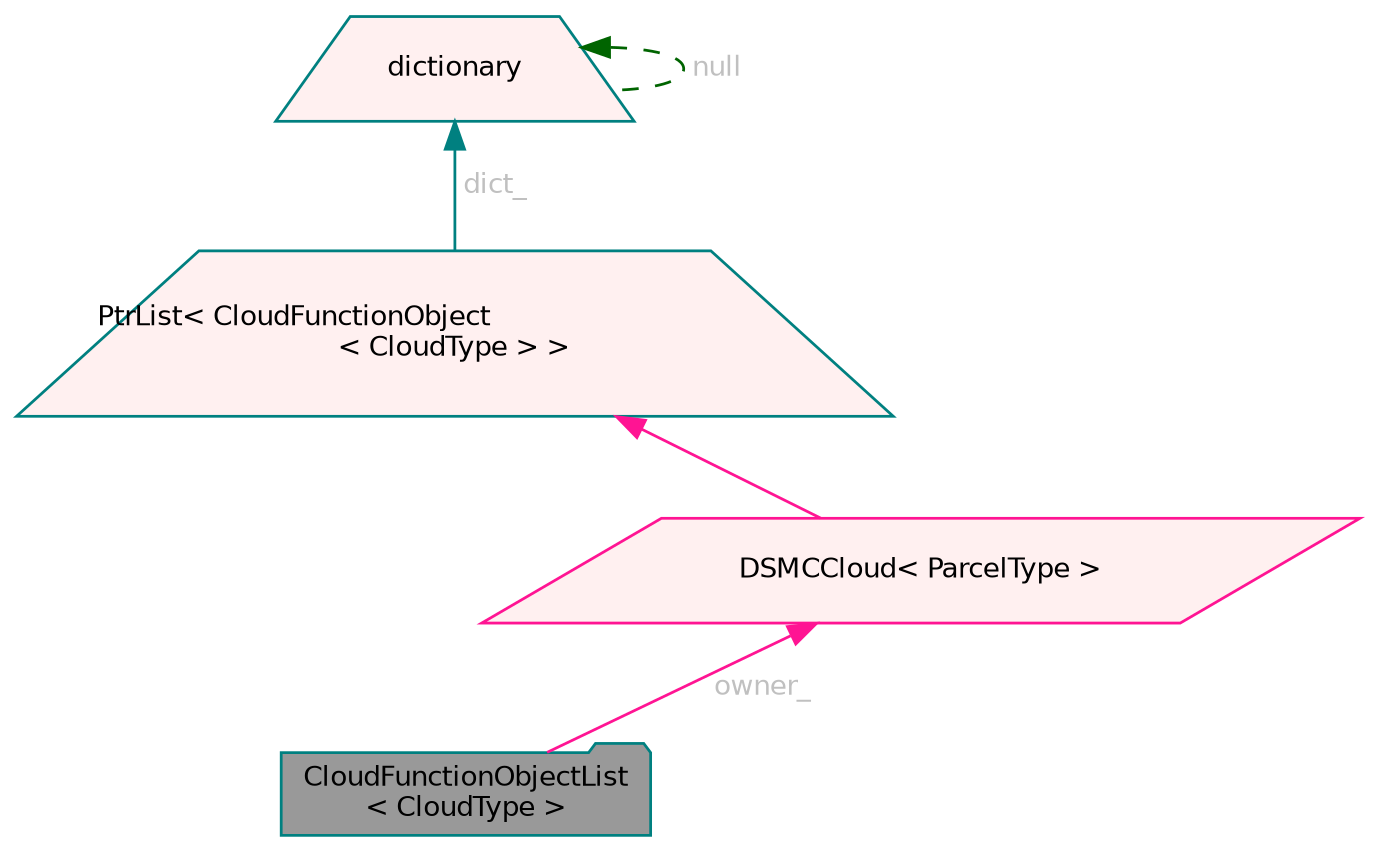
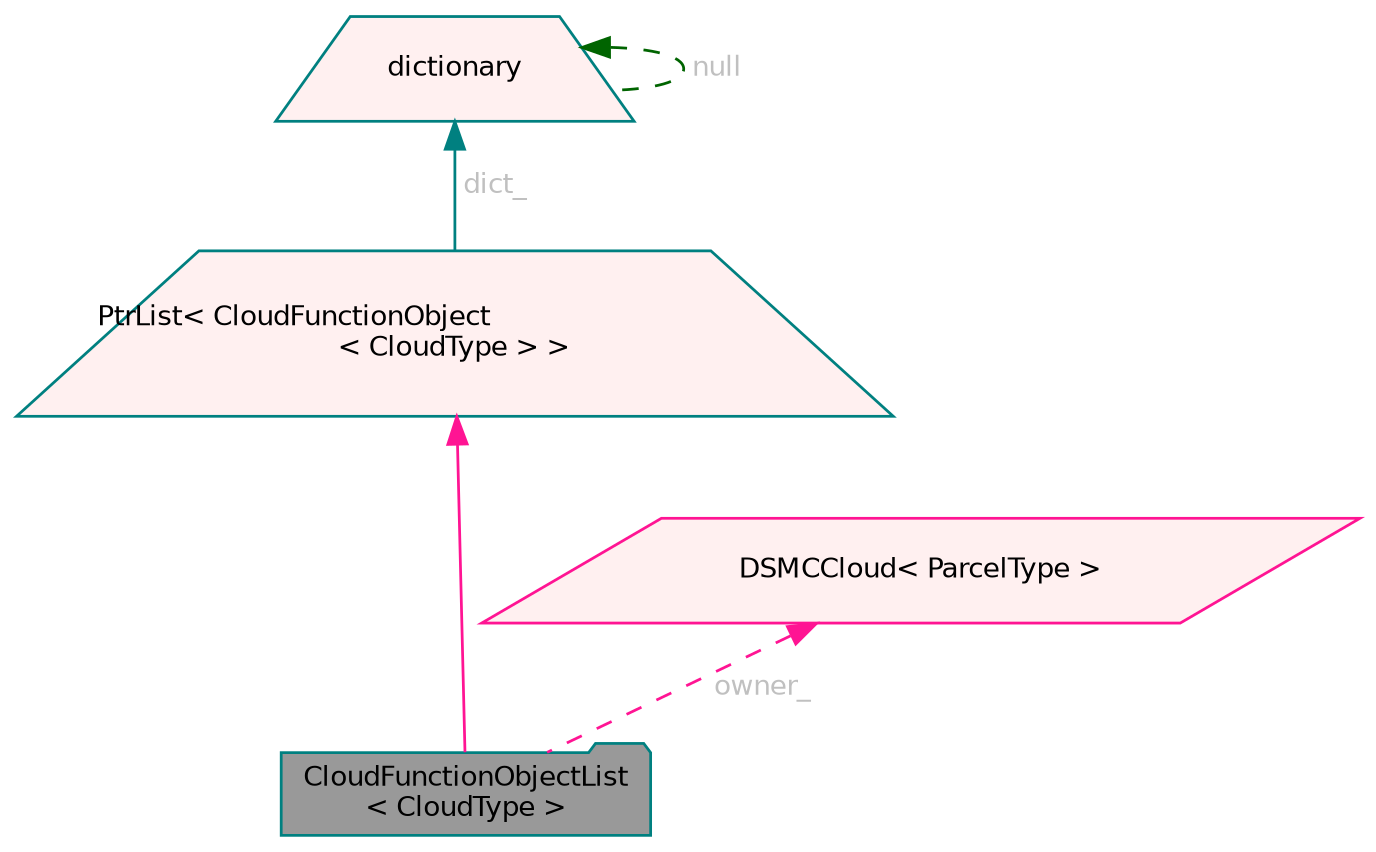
(731, 474) -> (461, 598)
(669, 694) -> (669, 694)
